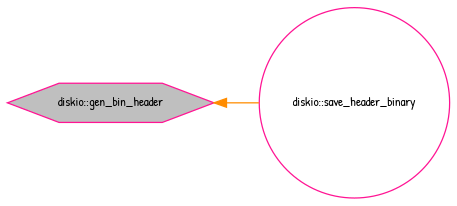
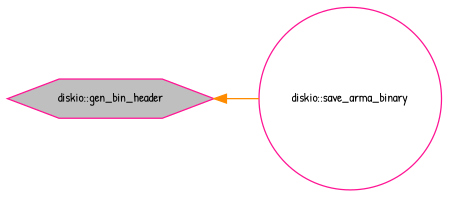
(354, 103) -> (350, 99)
